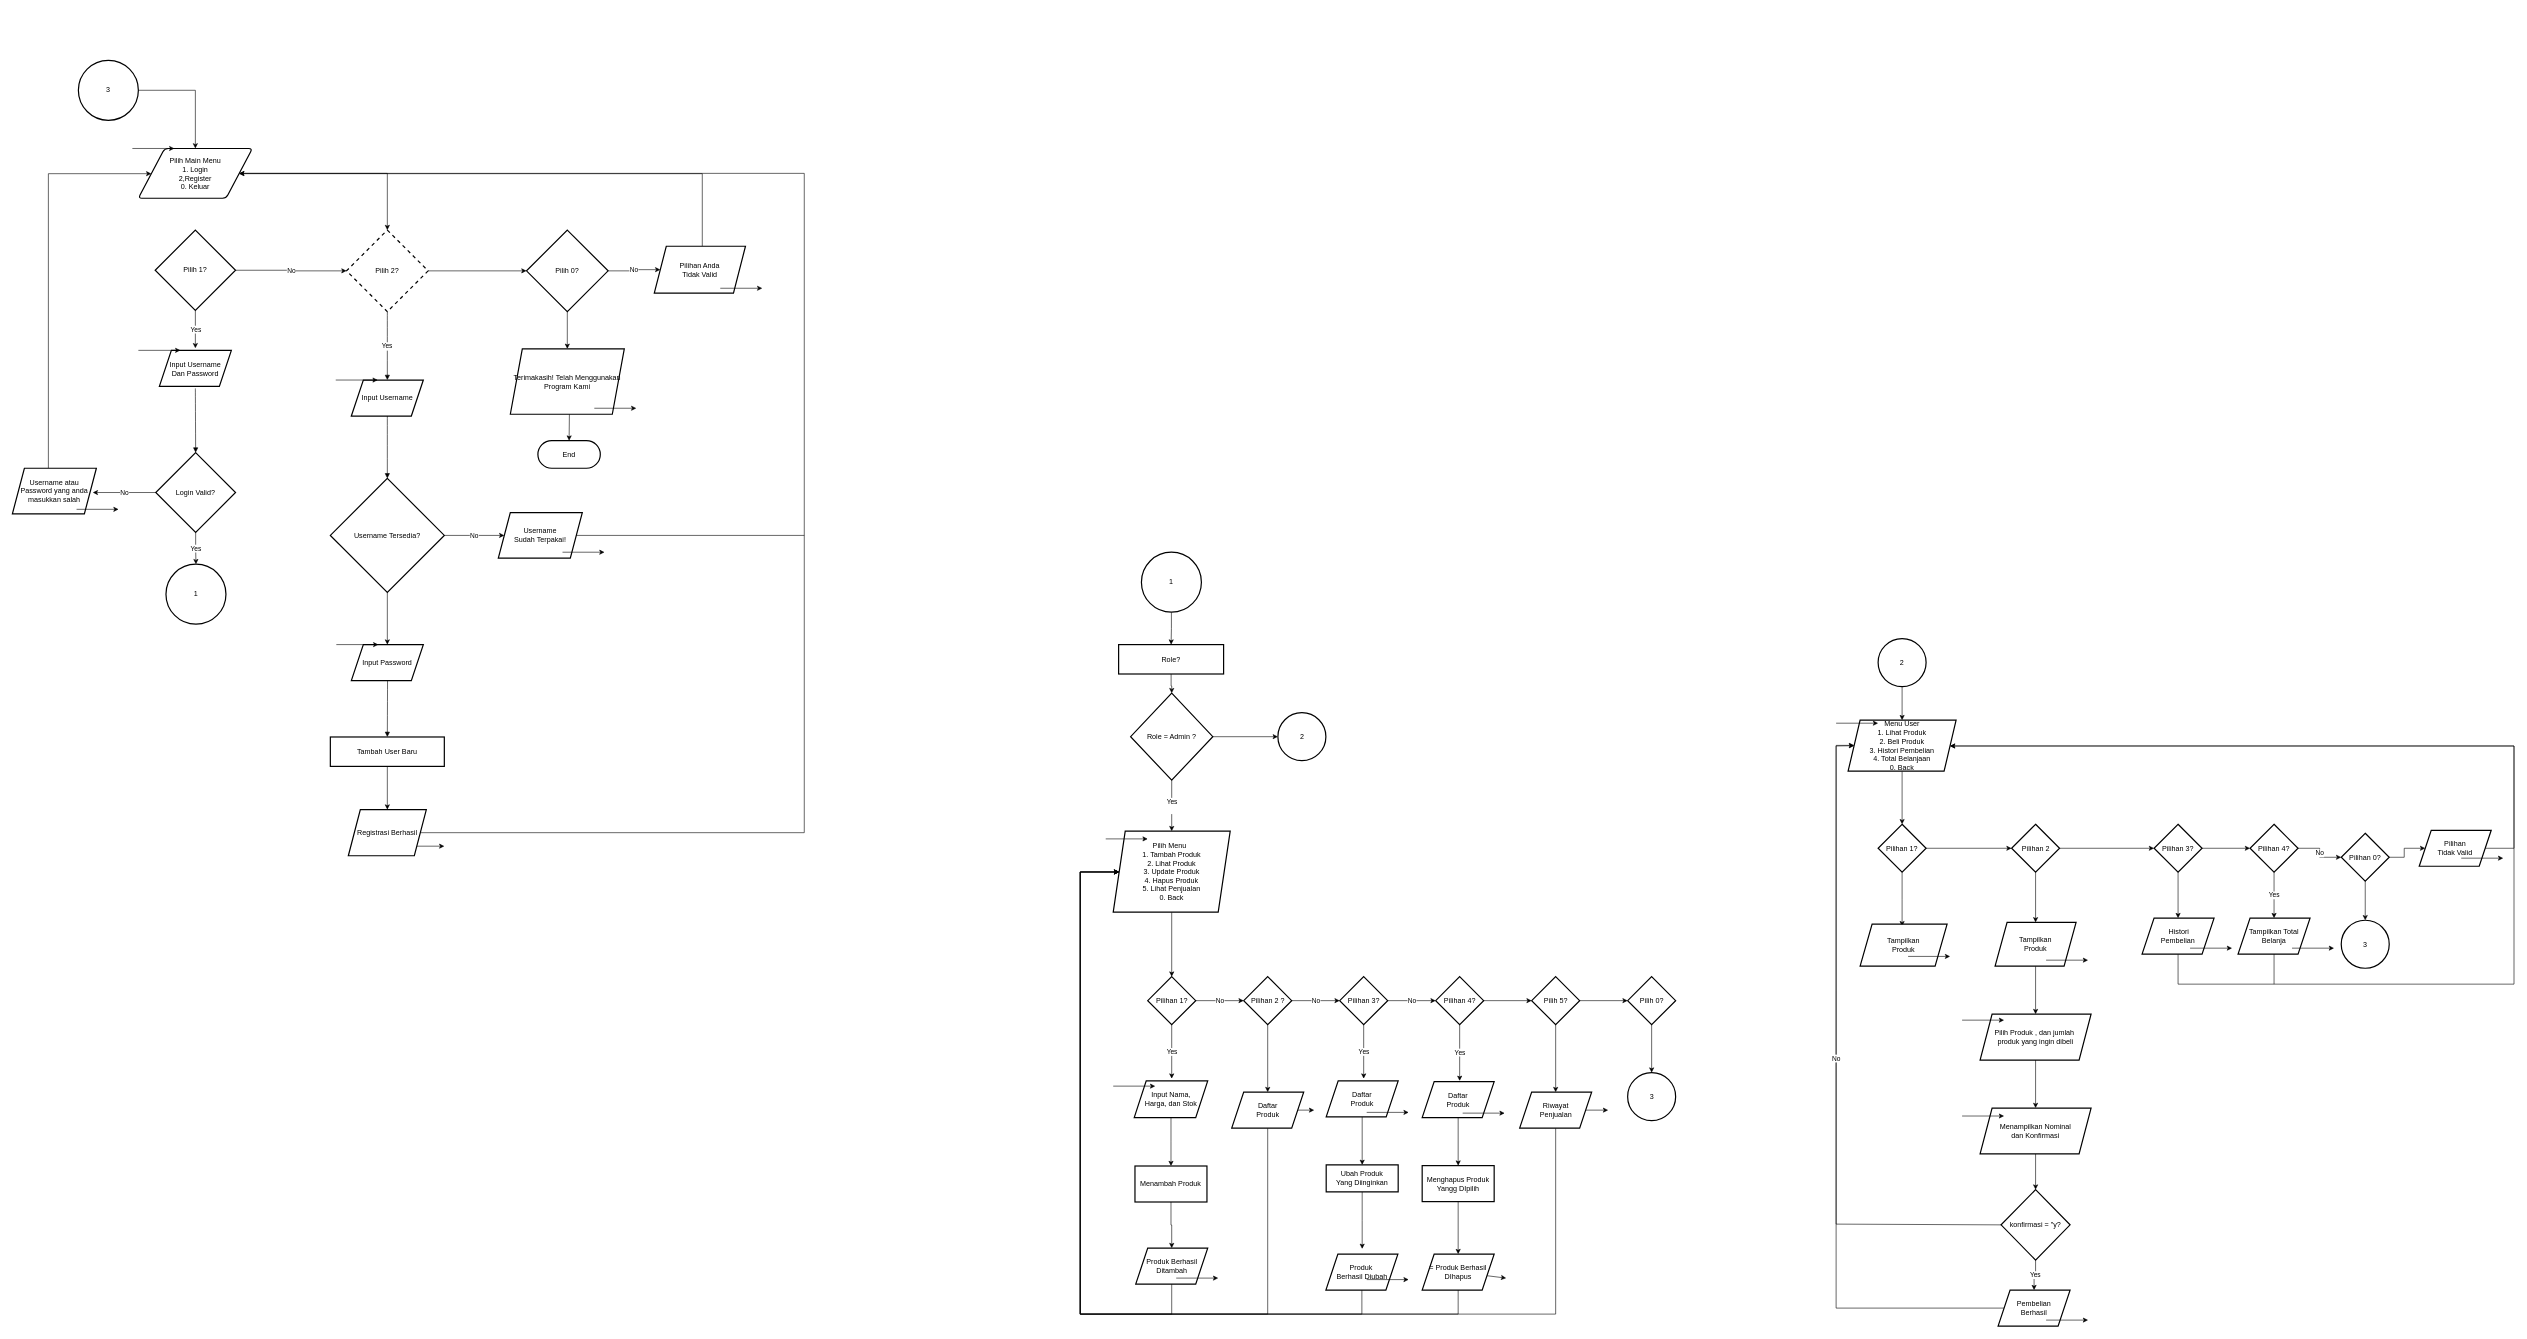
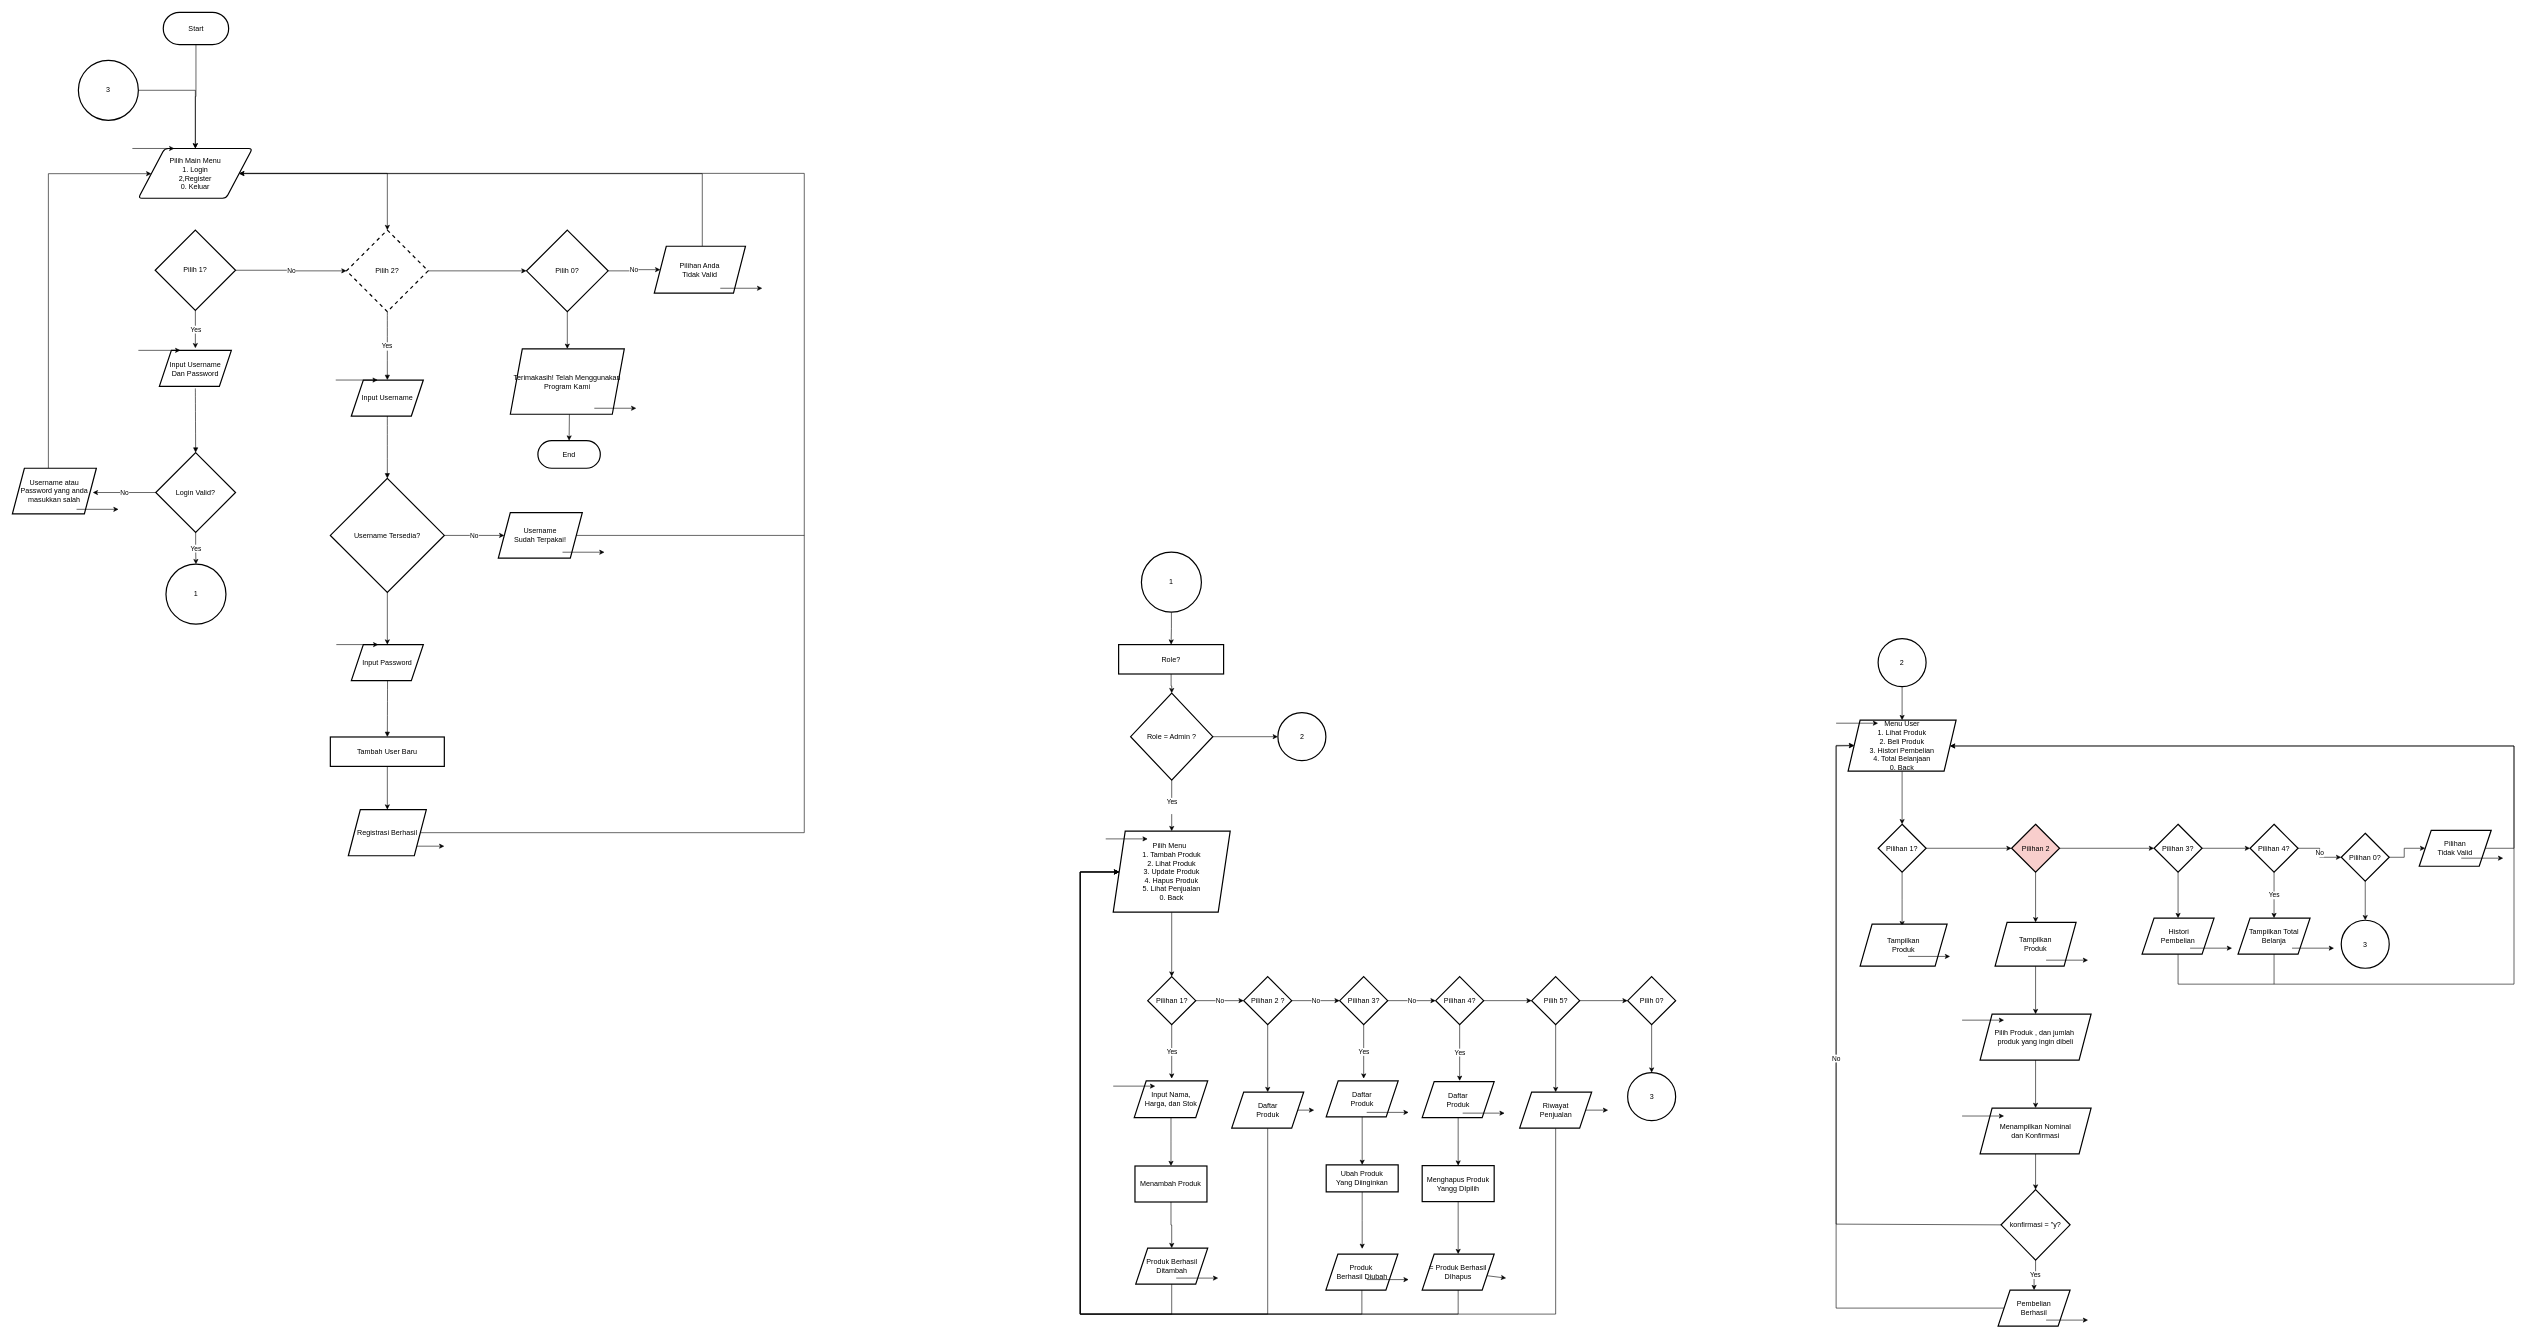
none -> (196, 29)
none -> (196, 45)
(2036, 848) -> (2036, 848)
